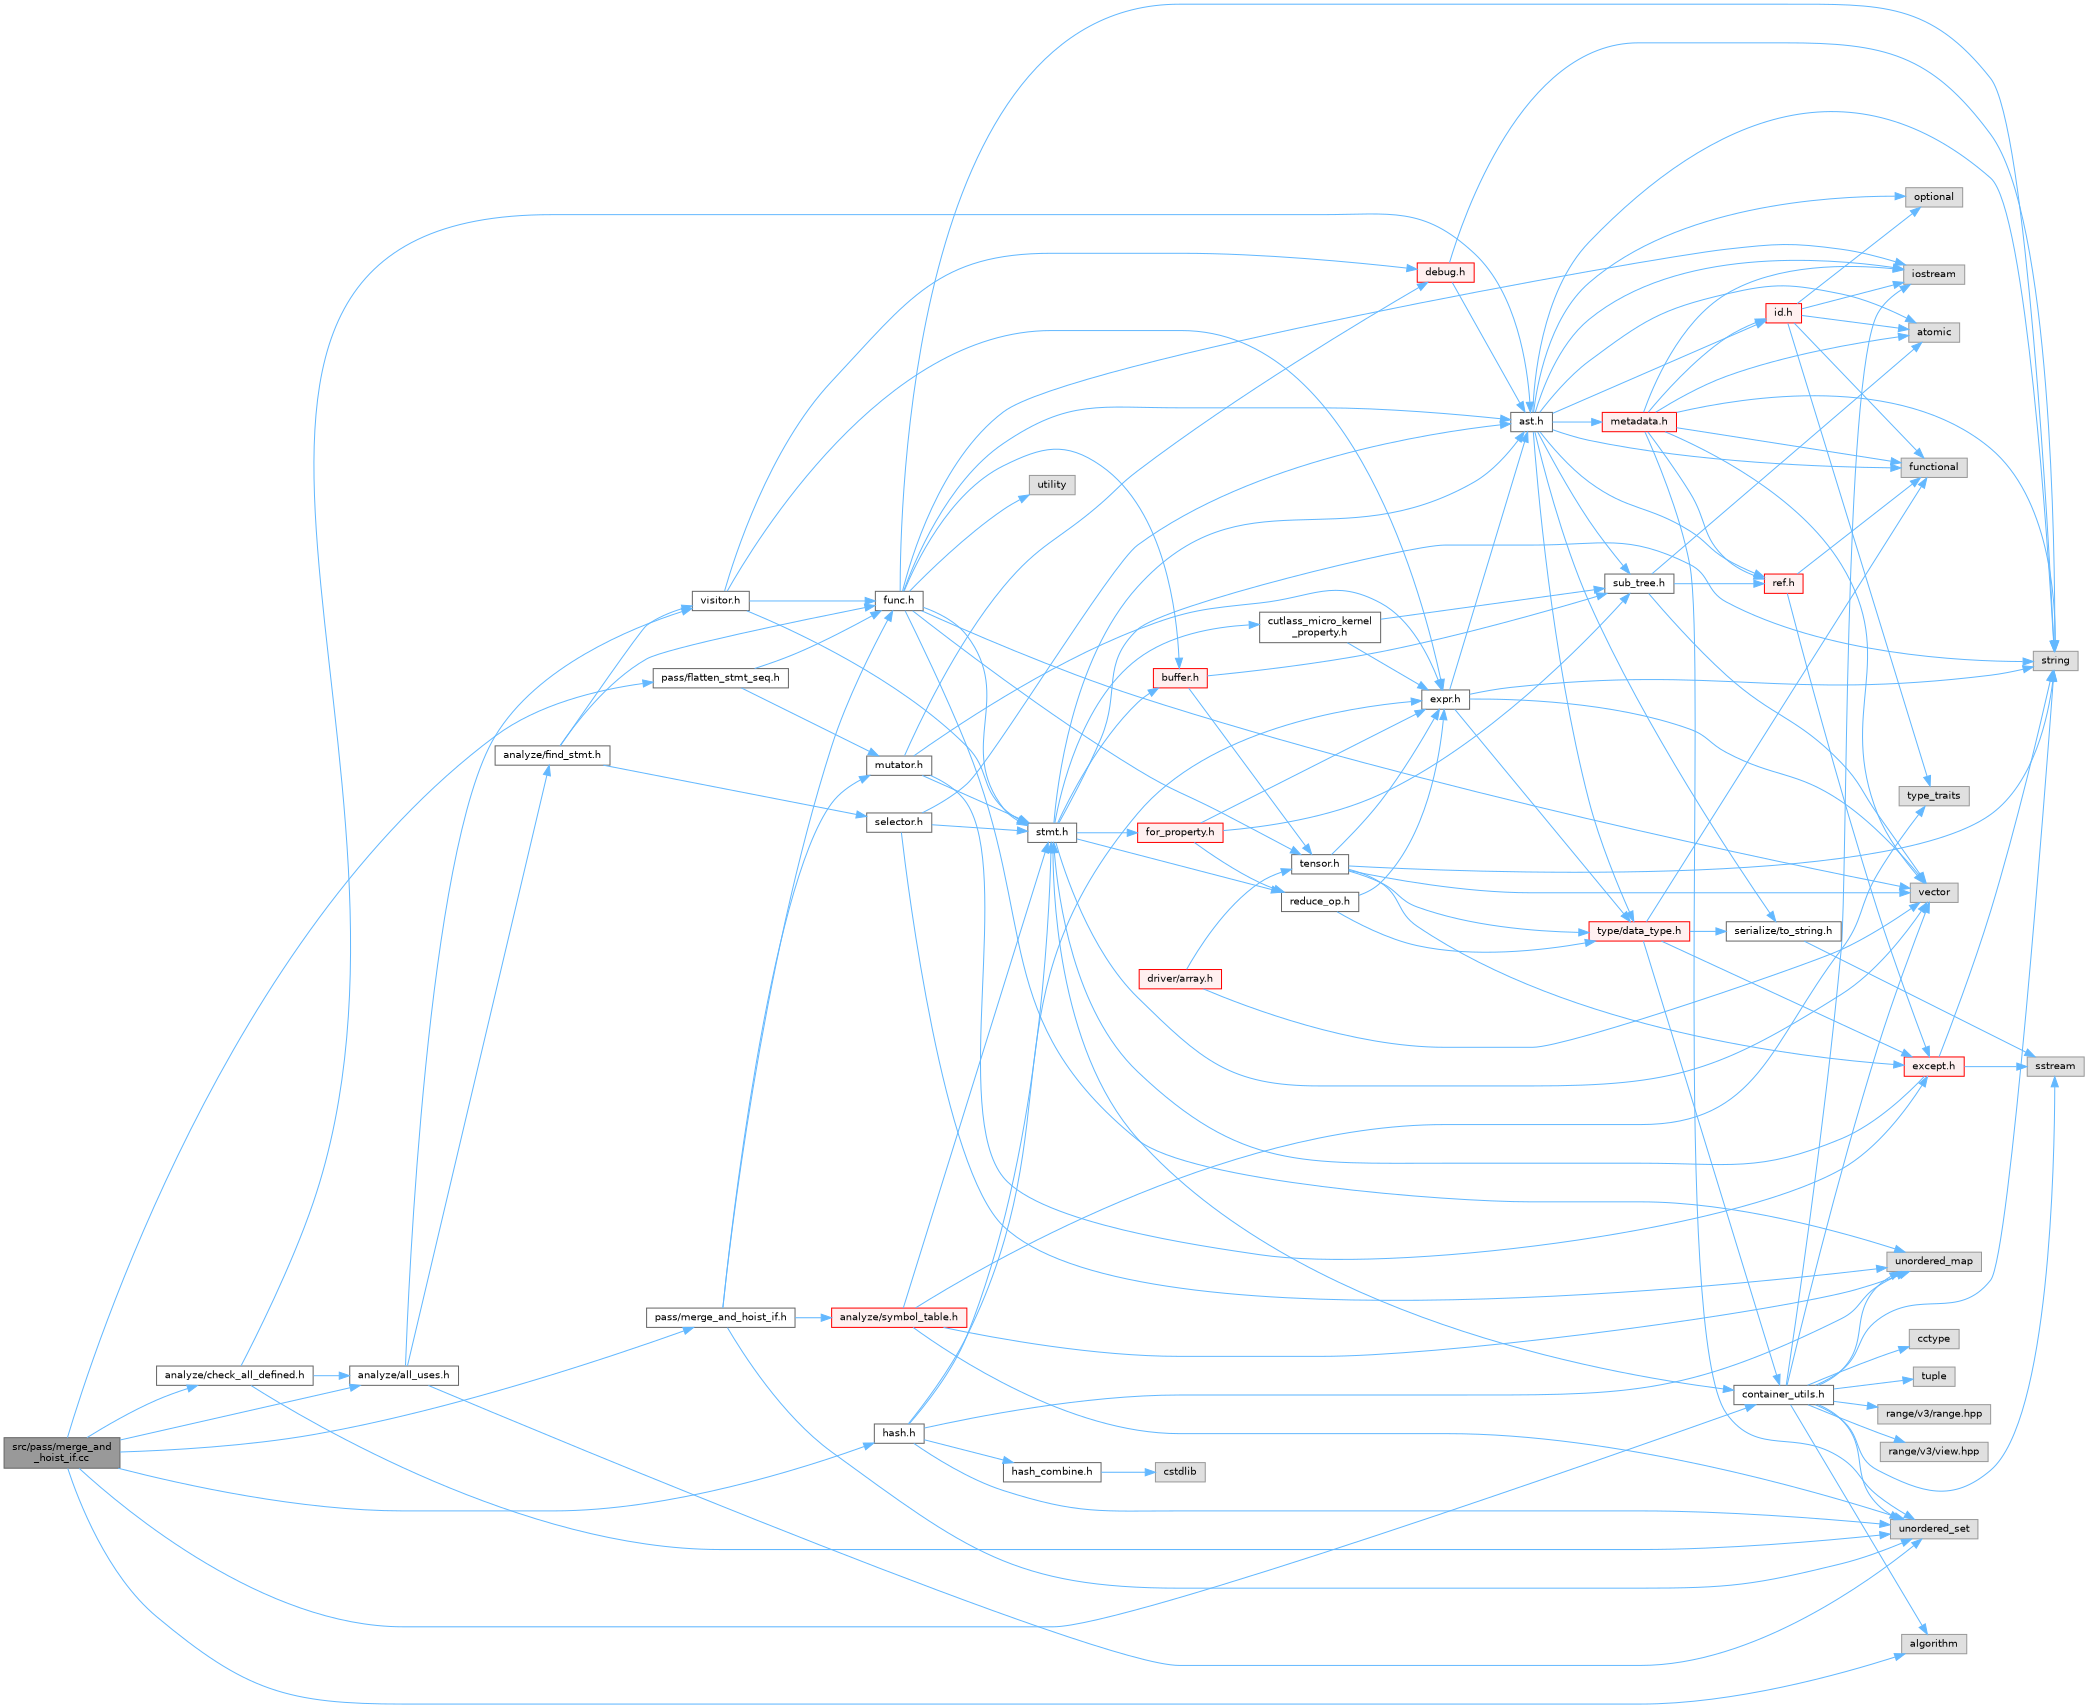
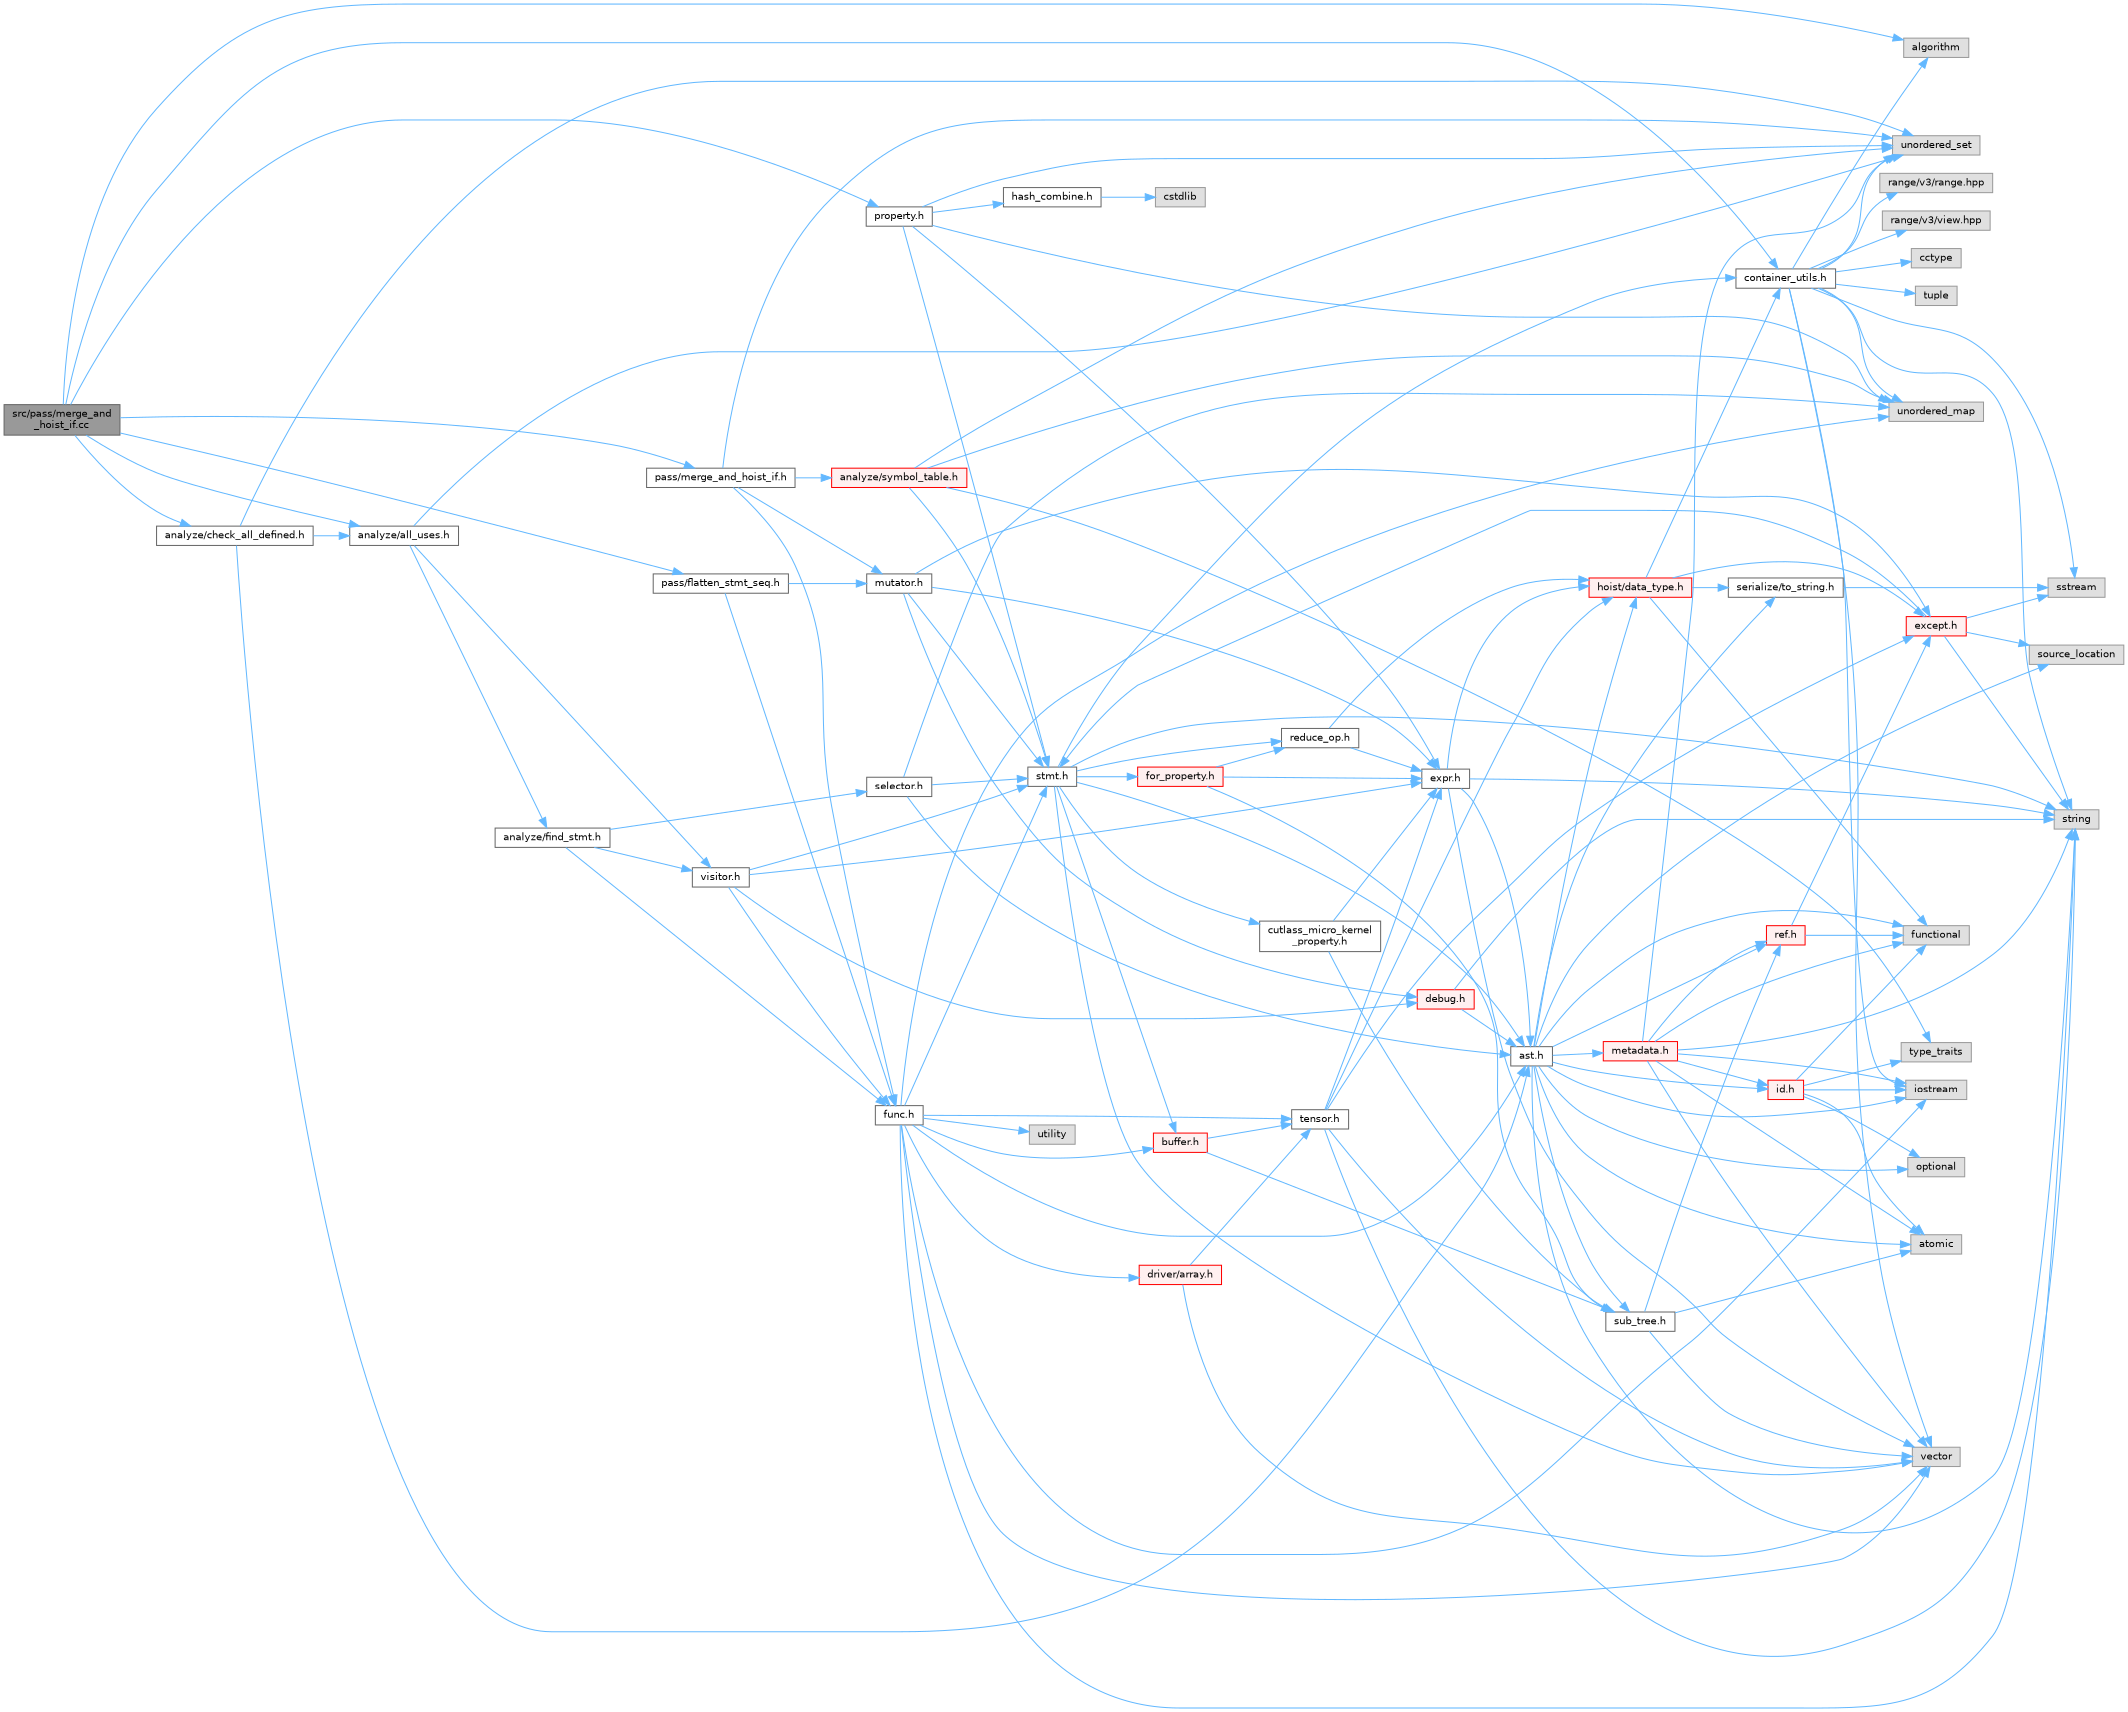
none -> (2077, 655)
(1639, 931) -> (1640, 588)
none -> (990, 1241)
(899, 1434) -> (899, 217)
